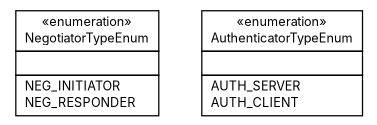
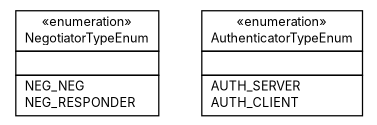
(73, 87) -> (55, 87)
